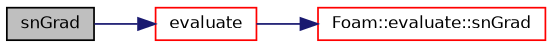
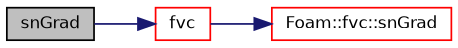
(206, 24) -> (183, 24)
(432, 24) -> (362, 24)
